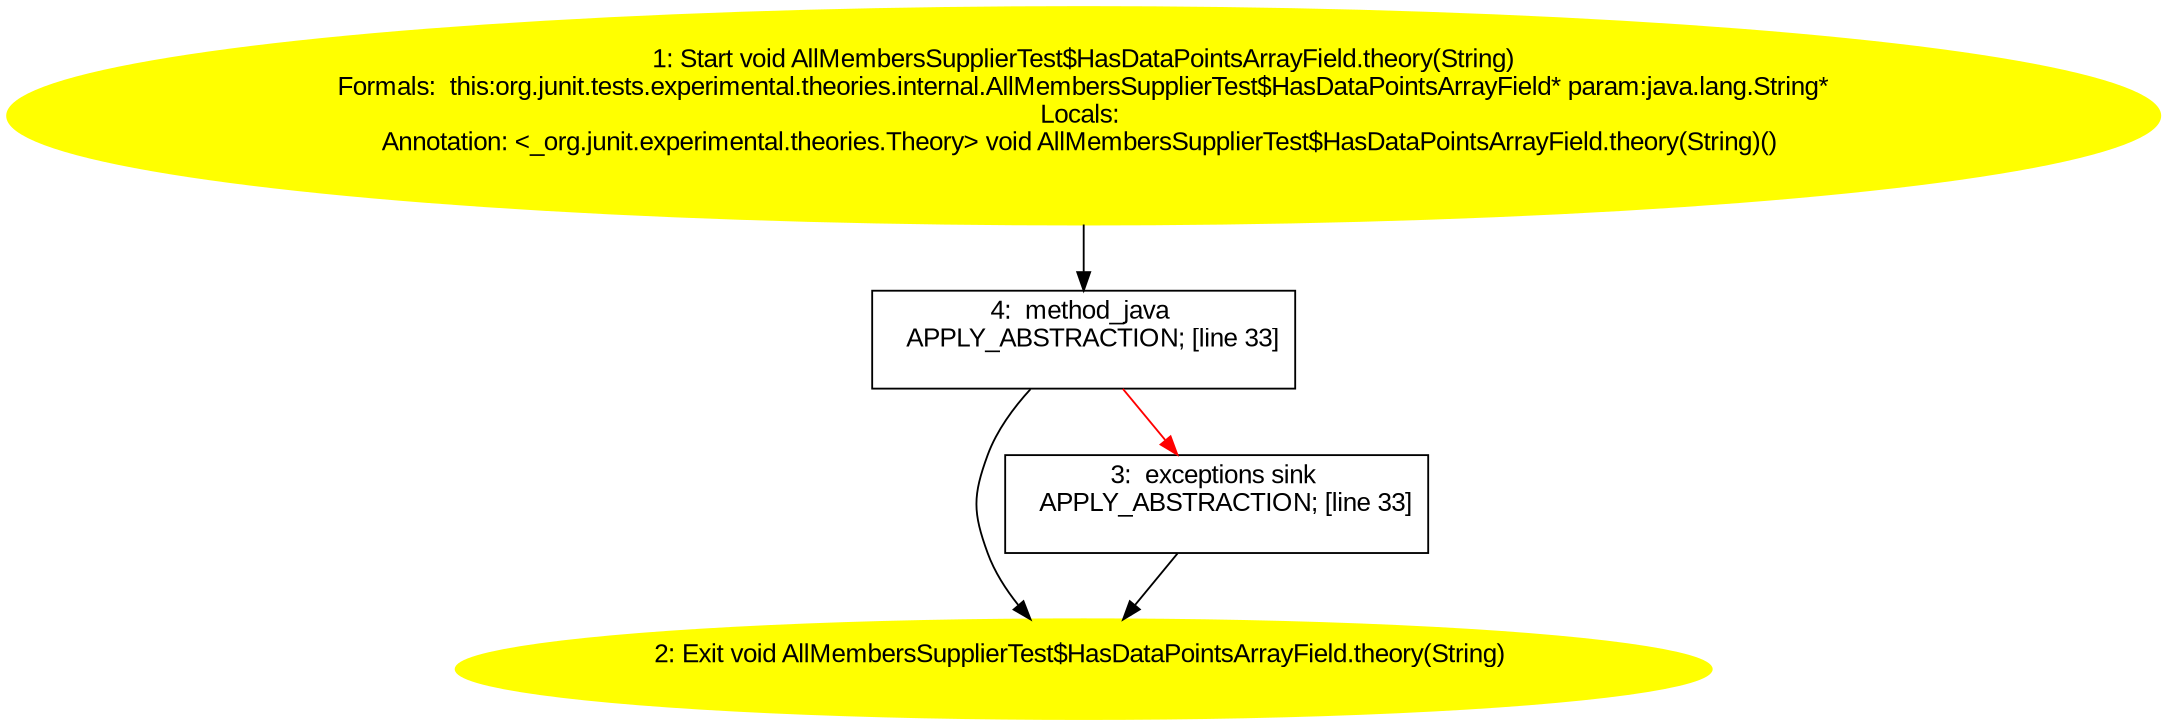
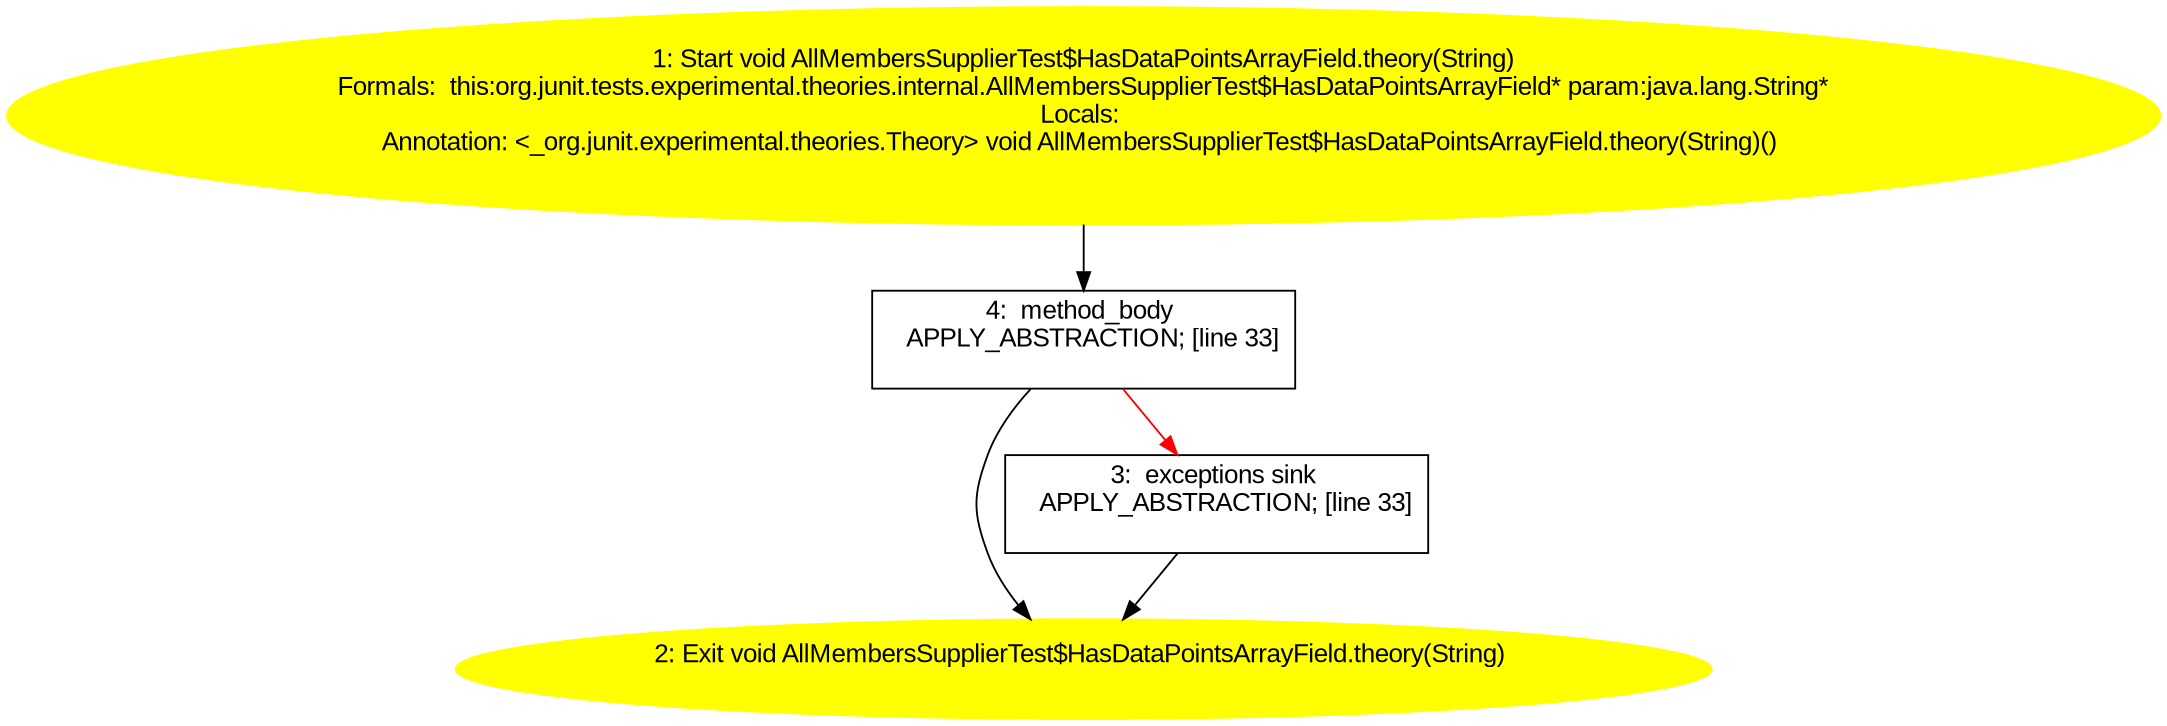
(1084, 340) -> (1084, 340)
